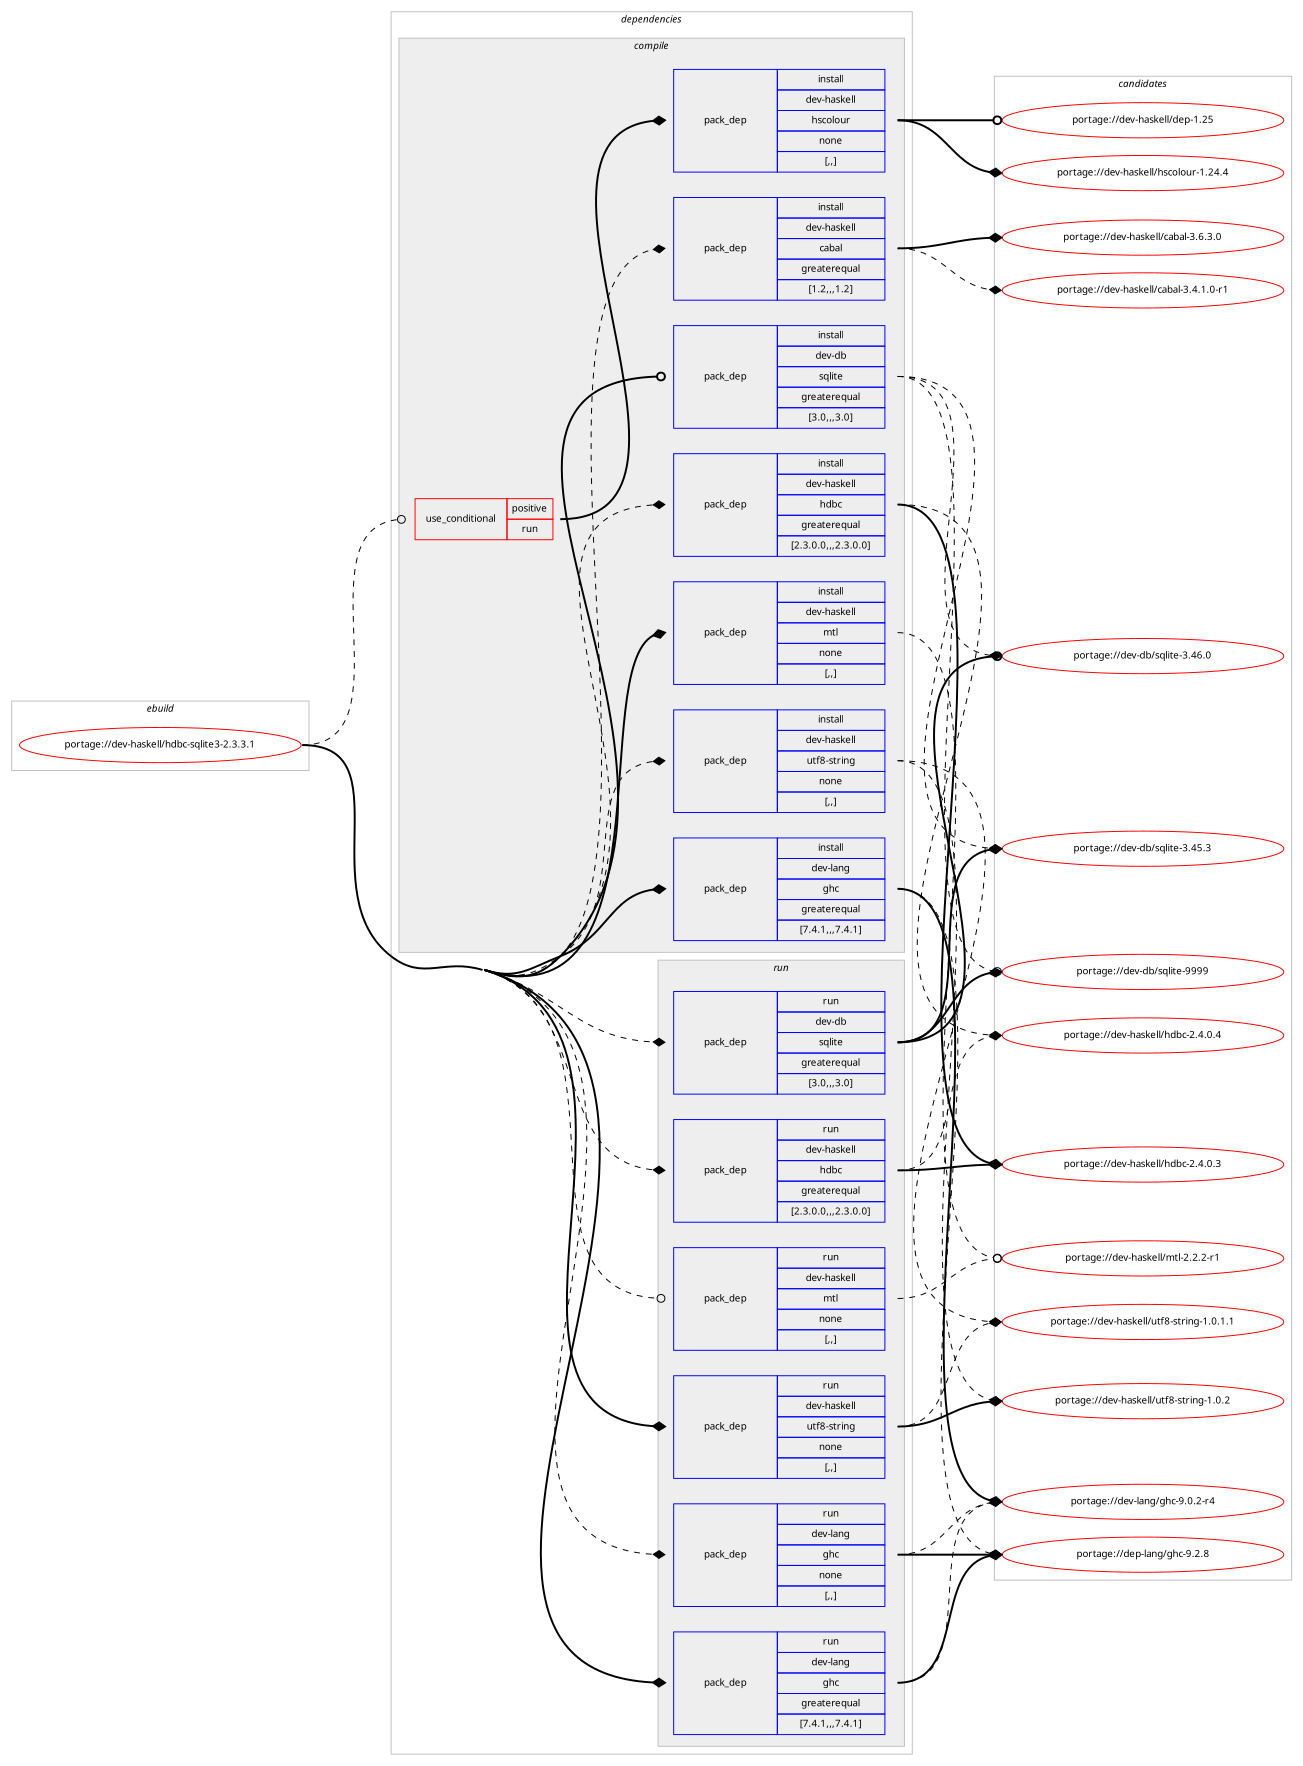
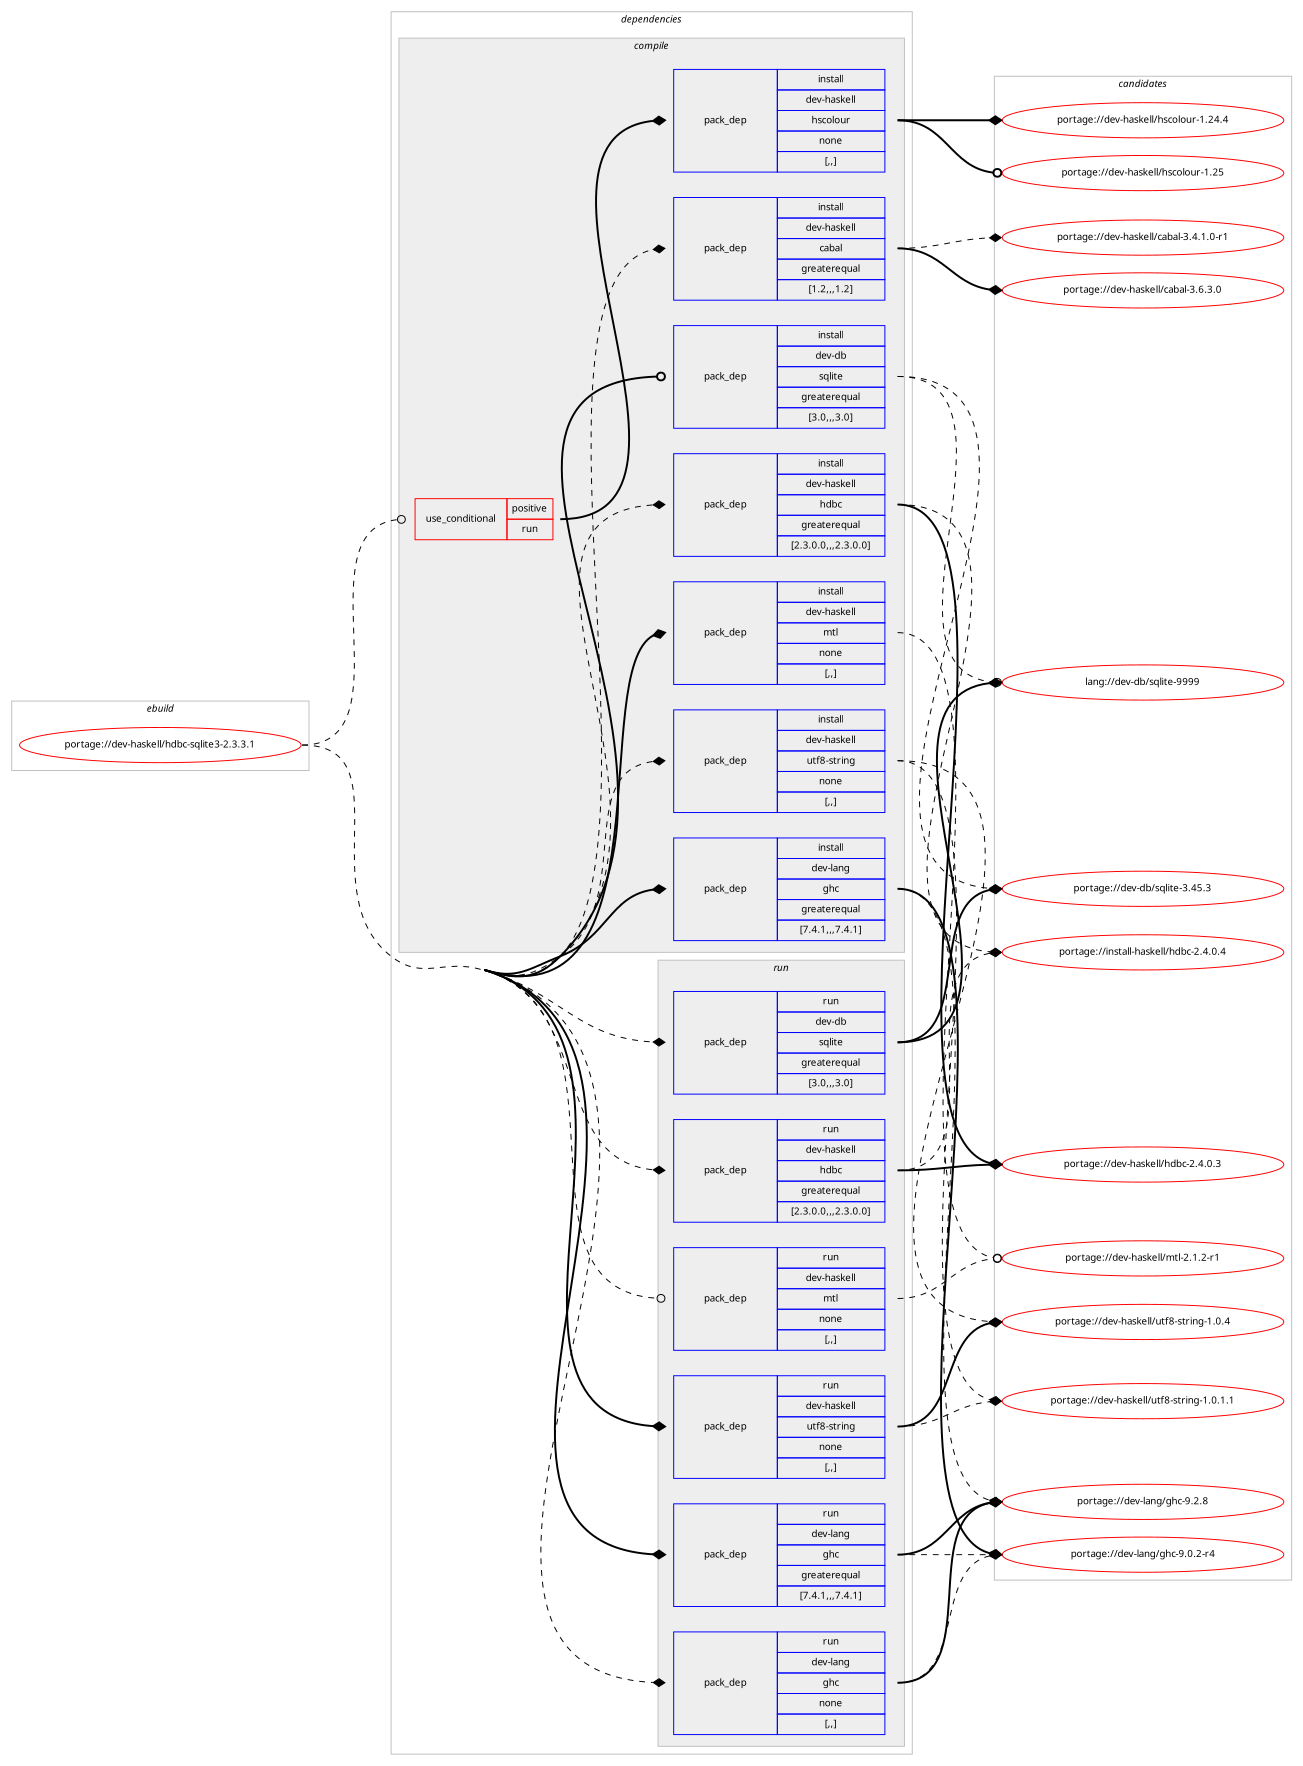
(1143, 120) -> (1143, 173)
(1143, 656) -> none
(1143, 972) -> (1143, 682)
(1143, 1035) -> (1143, 952)
(1143, 1258) -> (1143, 1258)
(1143, 1401) -> (1143, 1322)
(1143, 1555) -> (1143, 1502)
